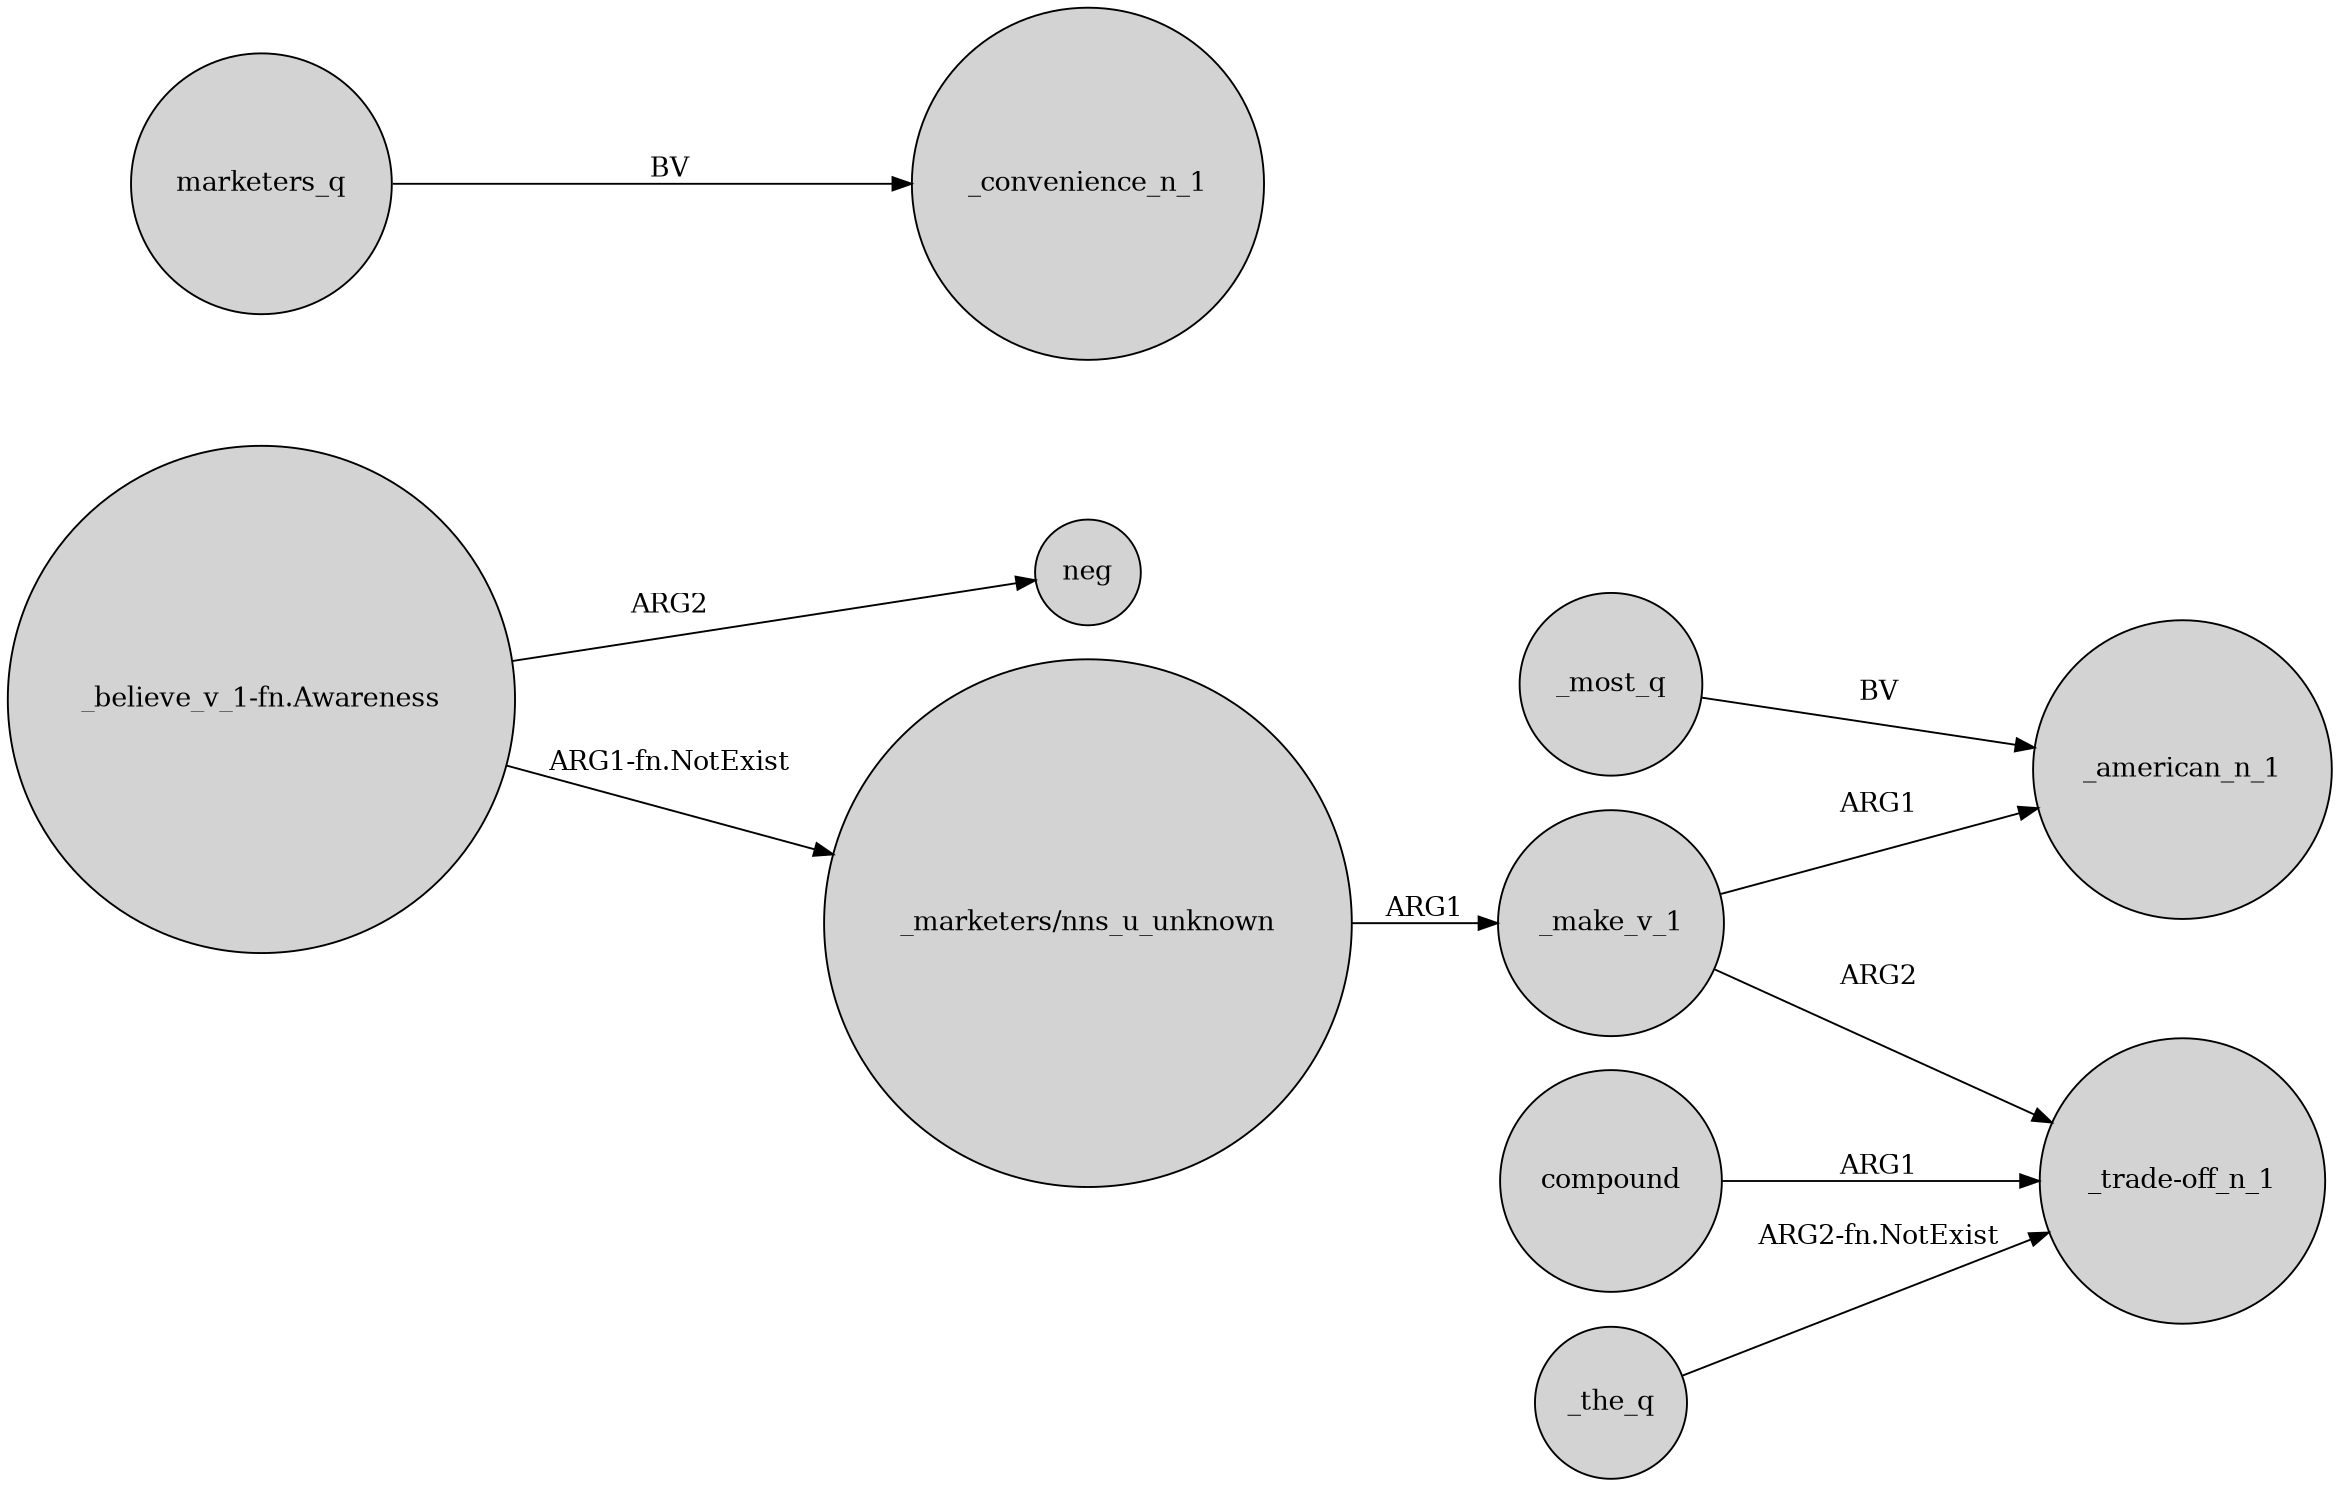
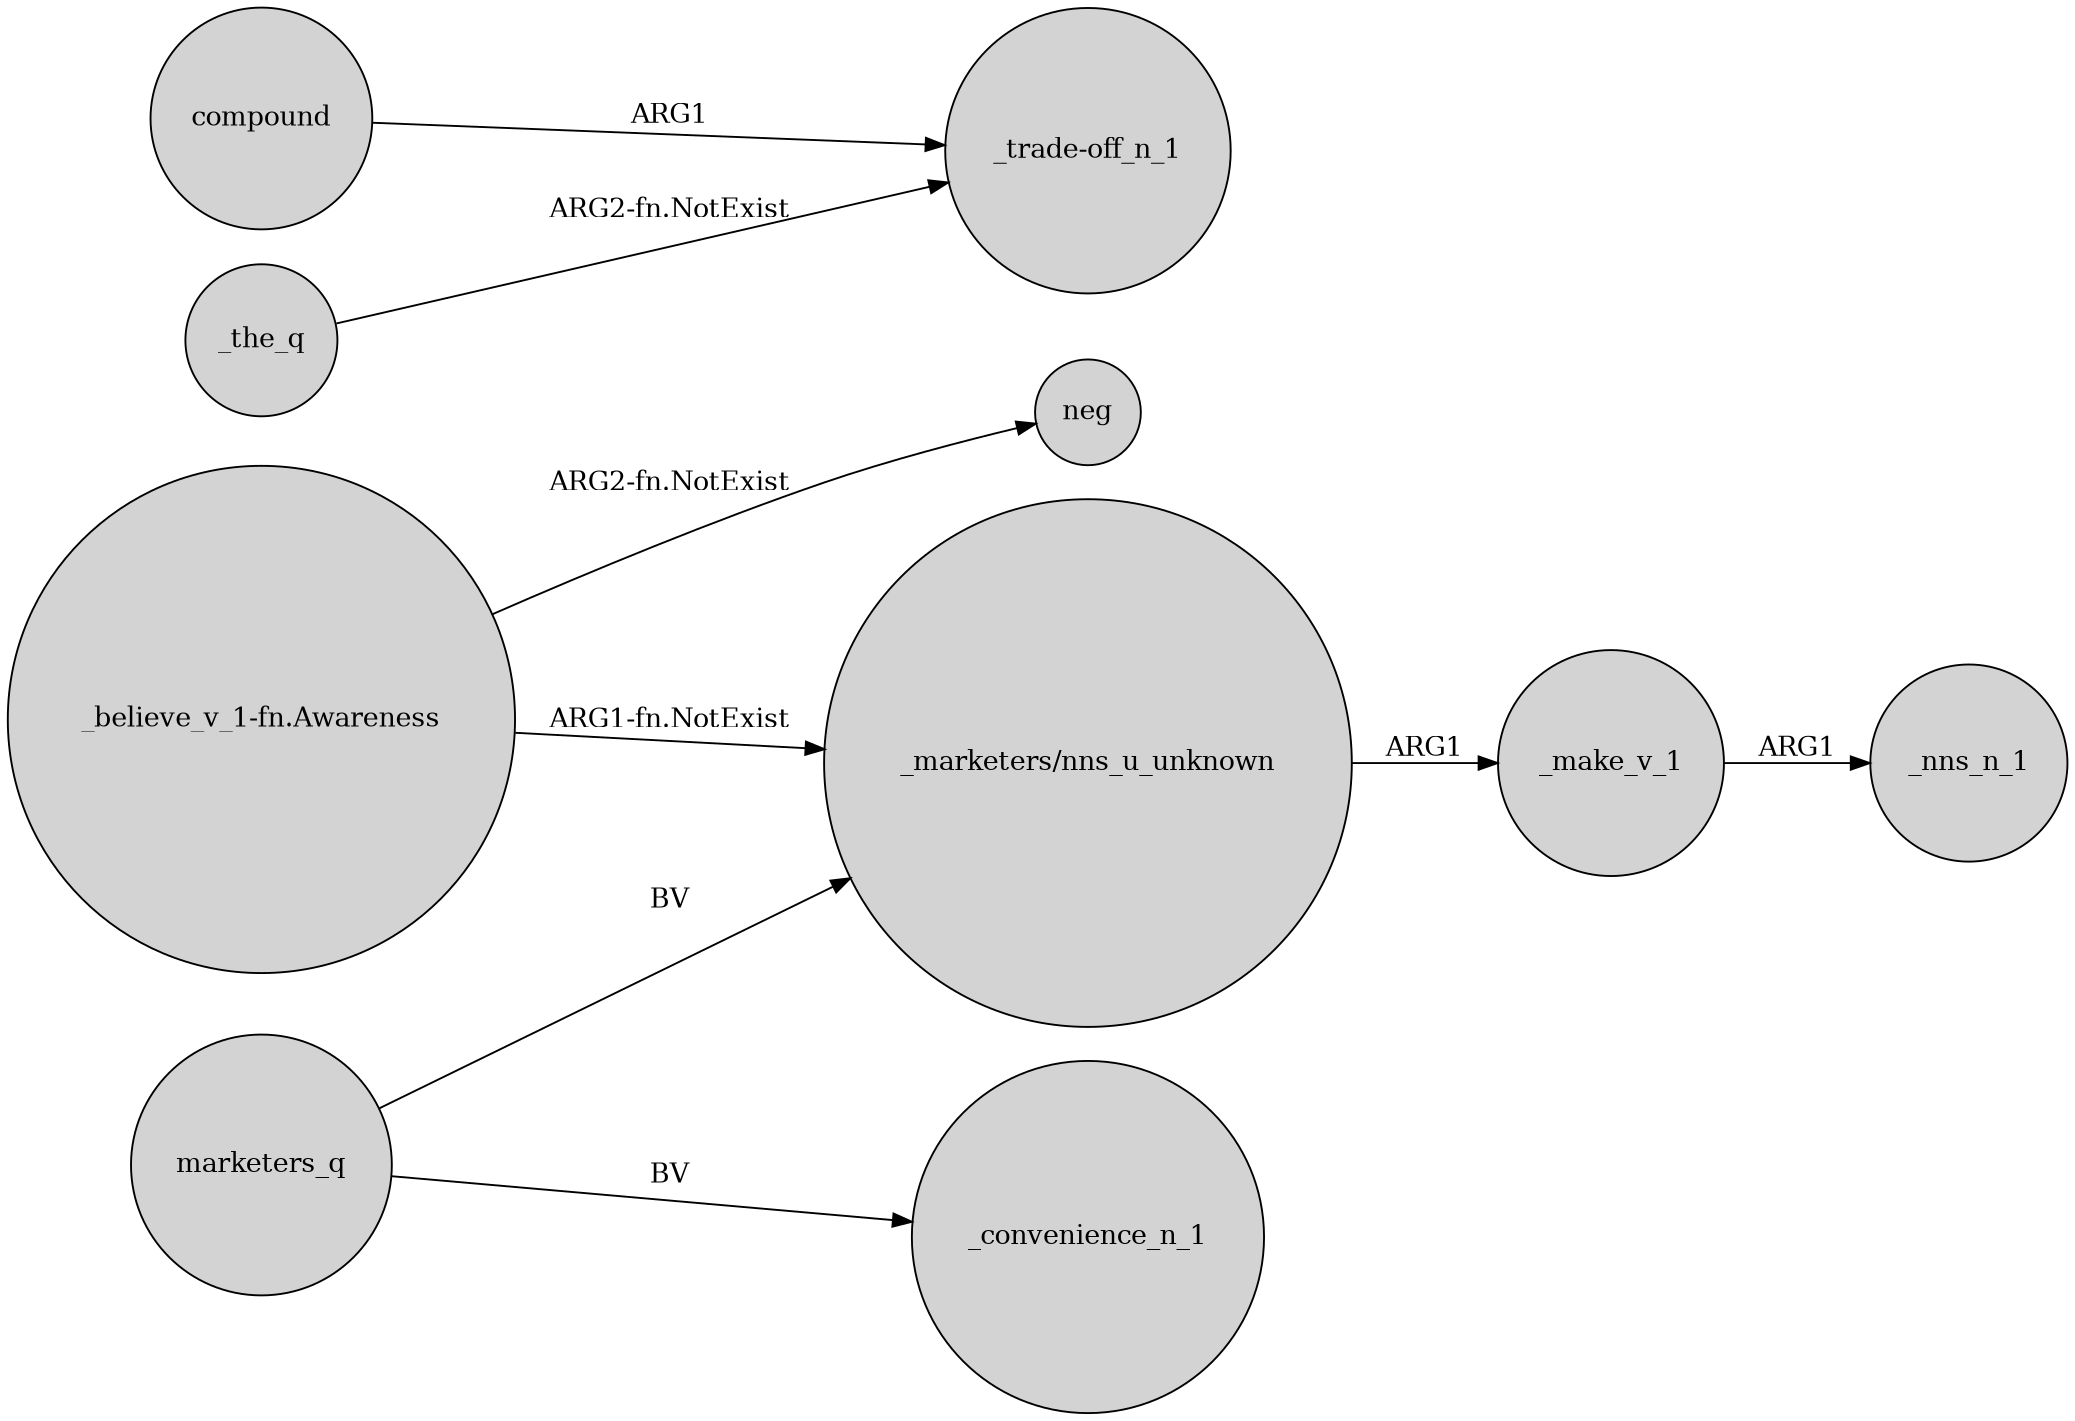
(670, 606) -> (670, 483)
(1611, 684) -> none
(2182, 770) -> (1969, 763)
none -> (606, 997)
(1875, 1042) -> none
